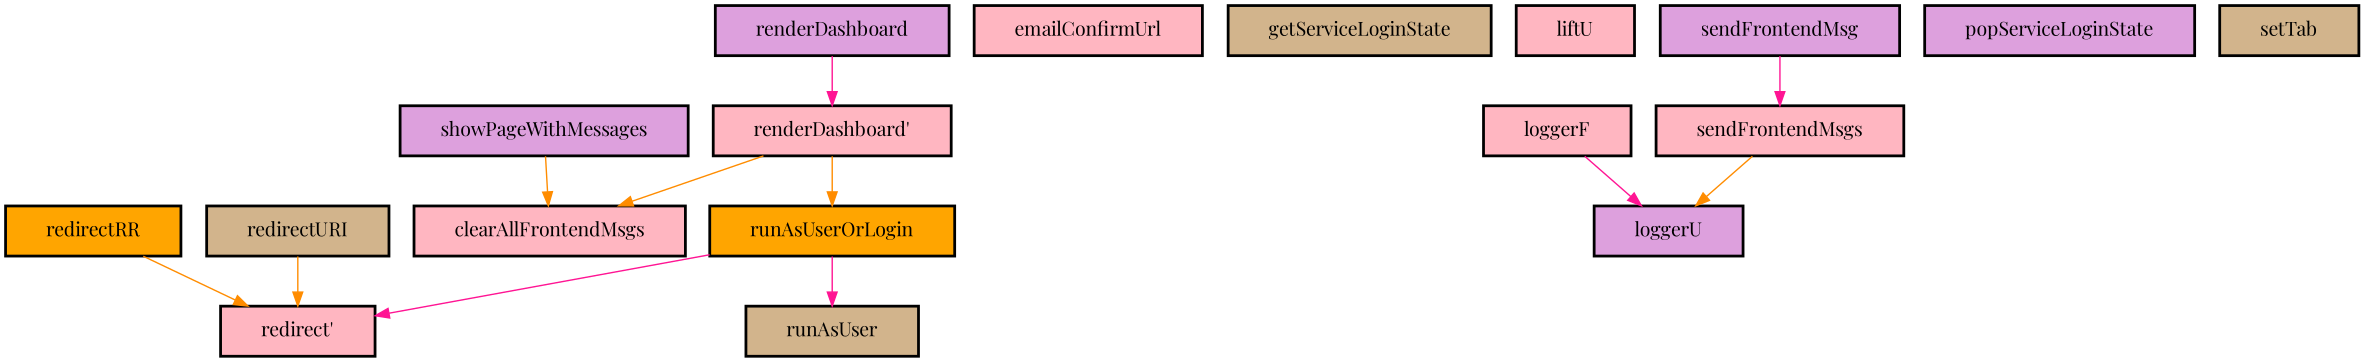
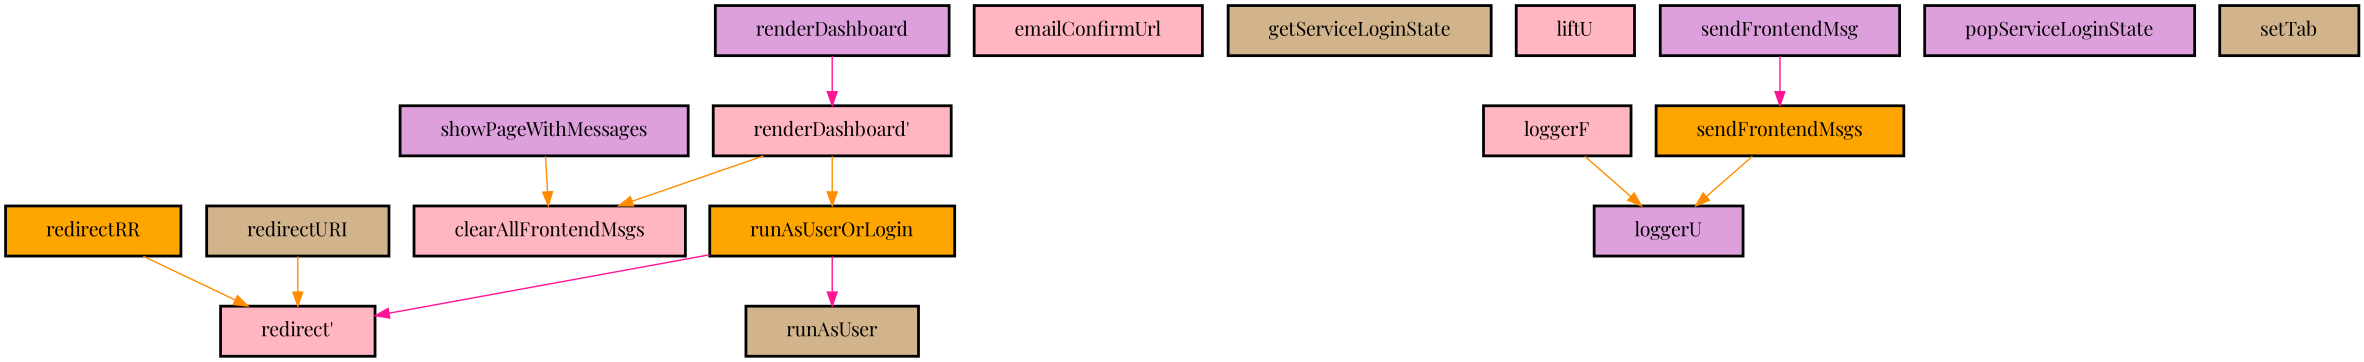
(1780, 131) -> (1780, 131)
(1608, 176) -> (1608, 176)
